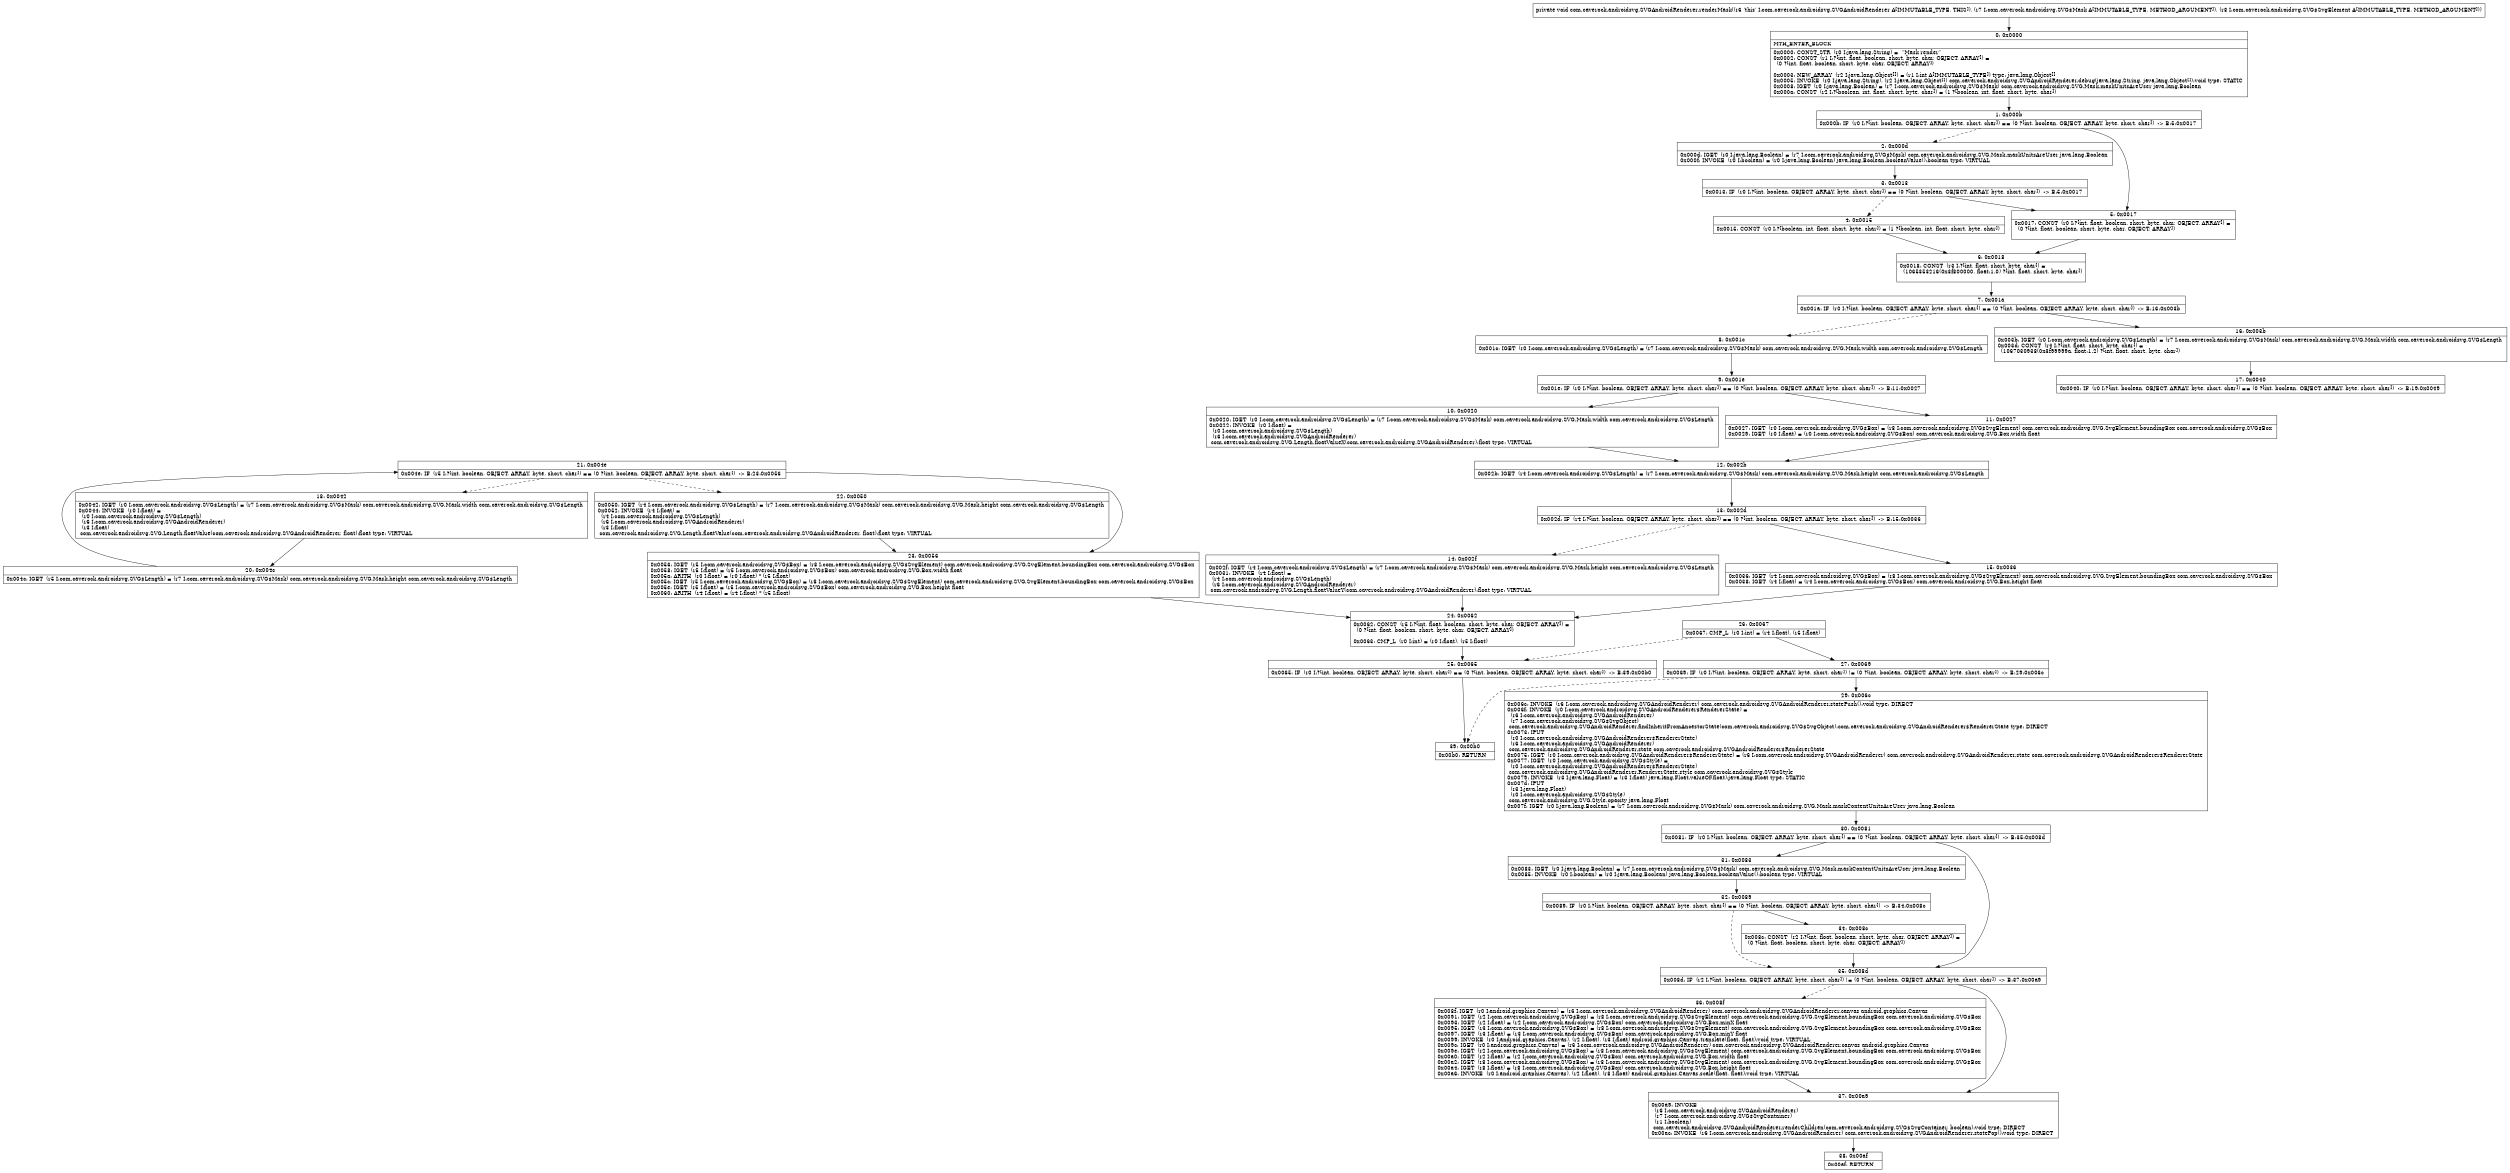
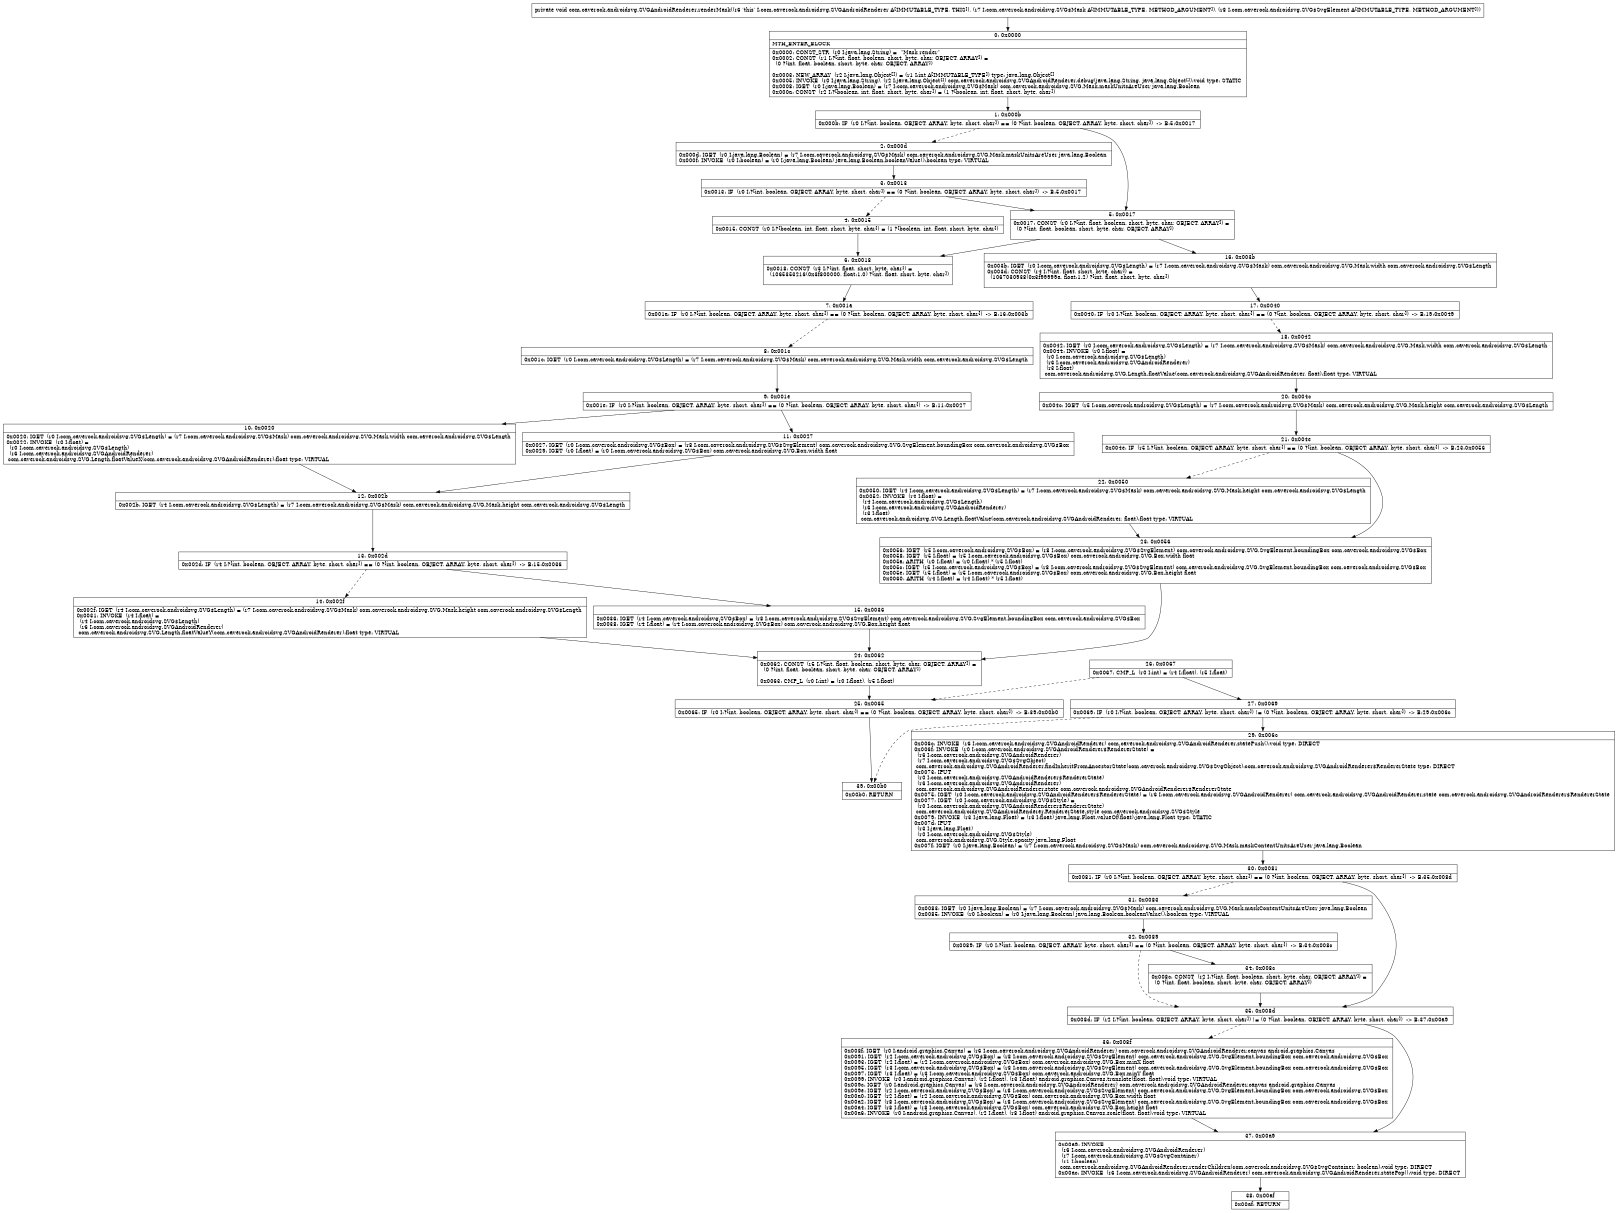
(2091, 320) -> (1176, 246)
(505, 485) -> (1275, 324)
(1803, 849) -> (1210, 888)
